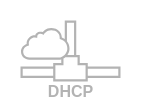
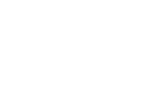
(71, 51) -> none
